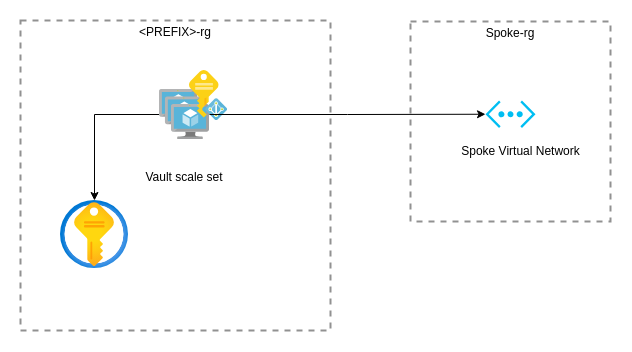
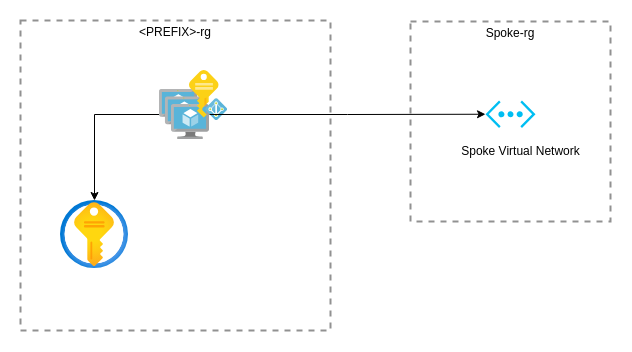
(185, 177) -> none
